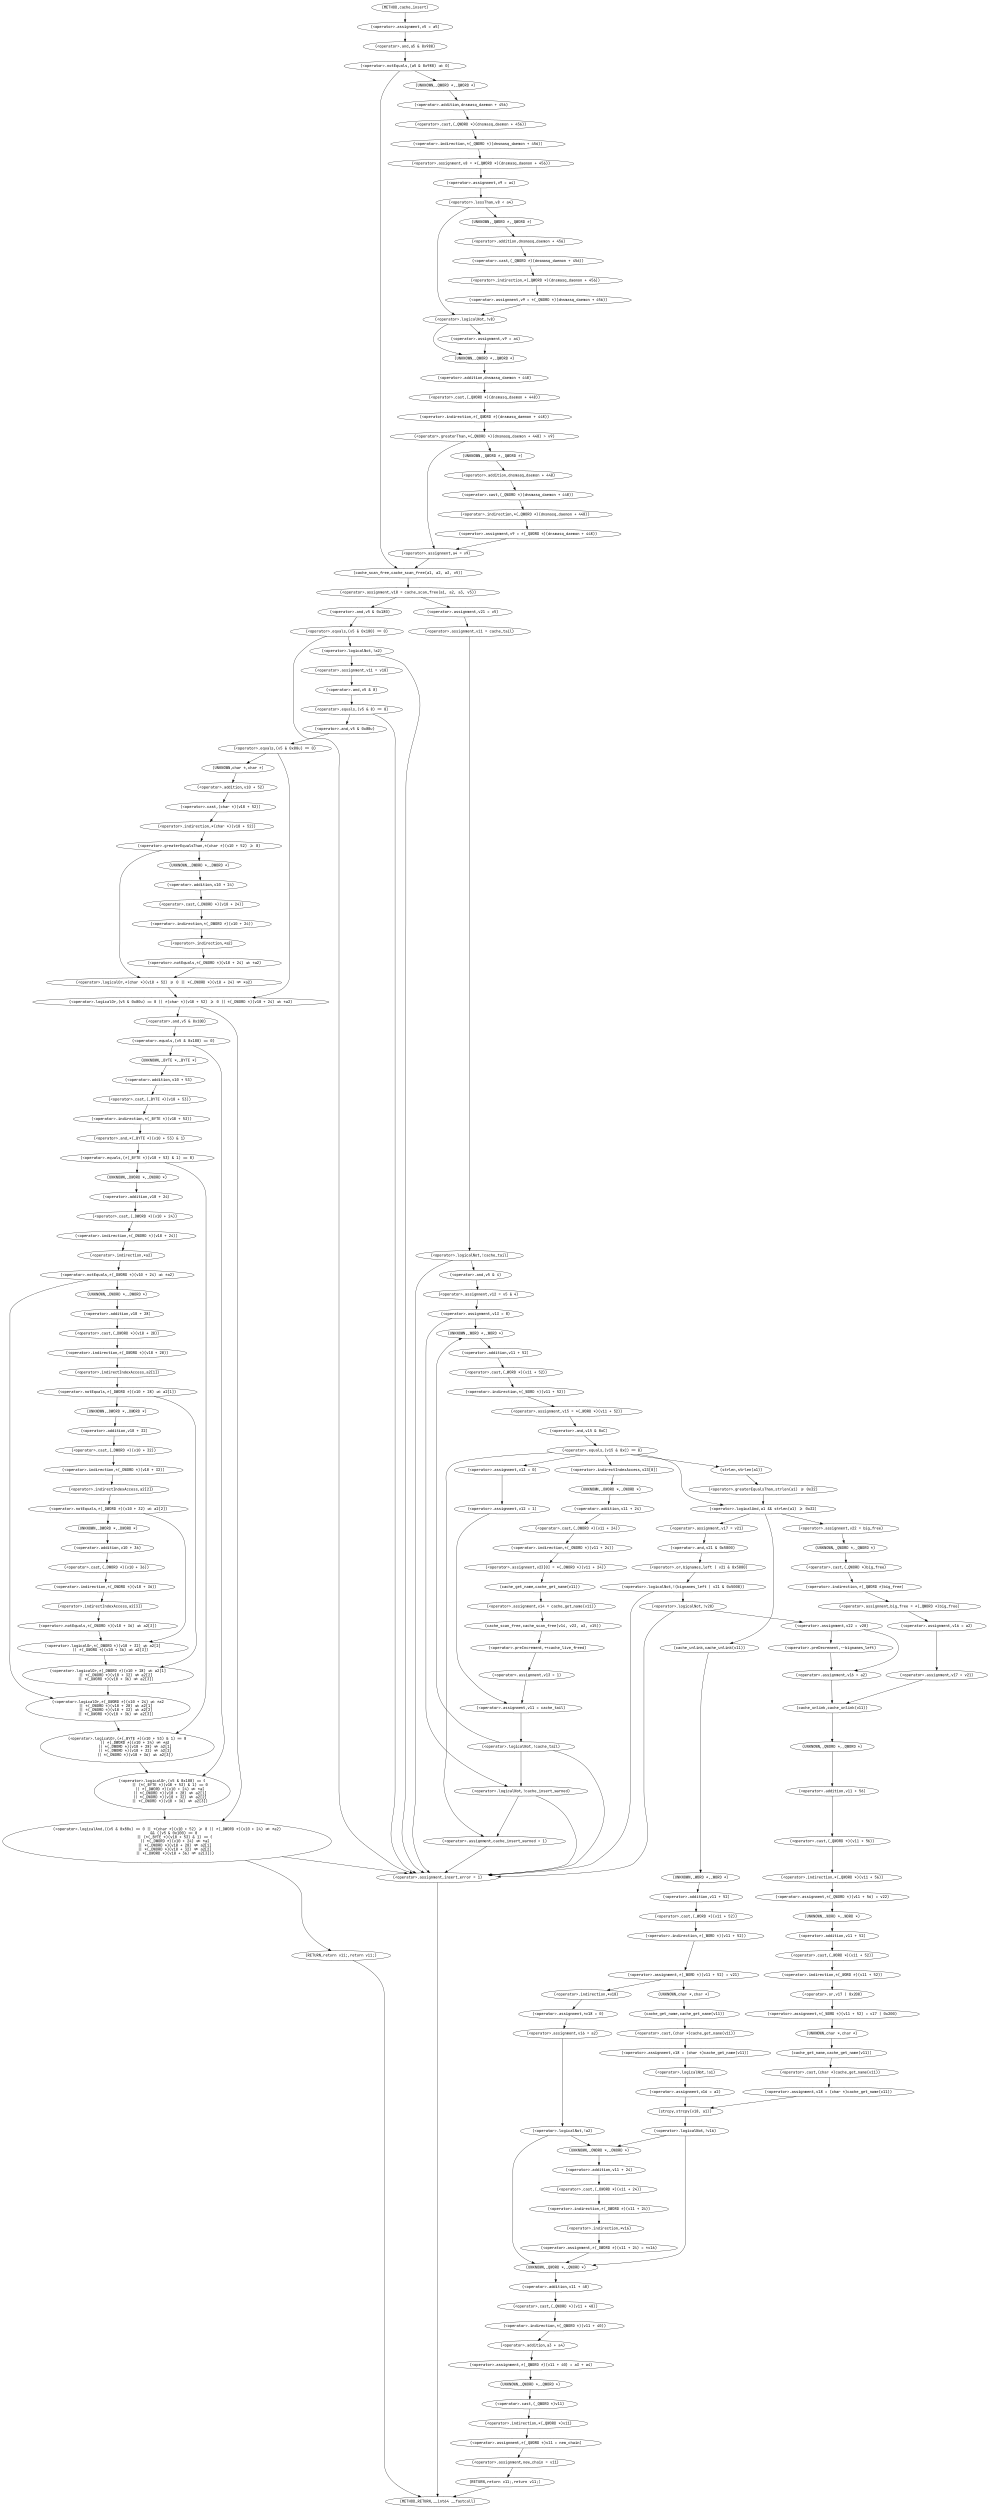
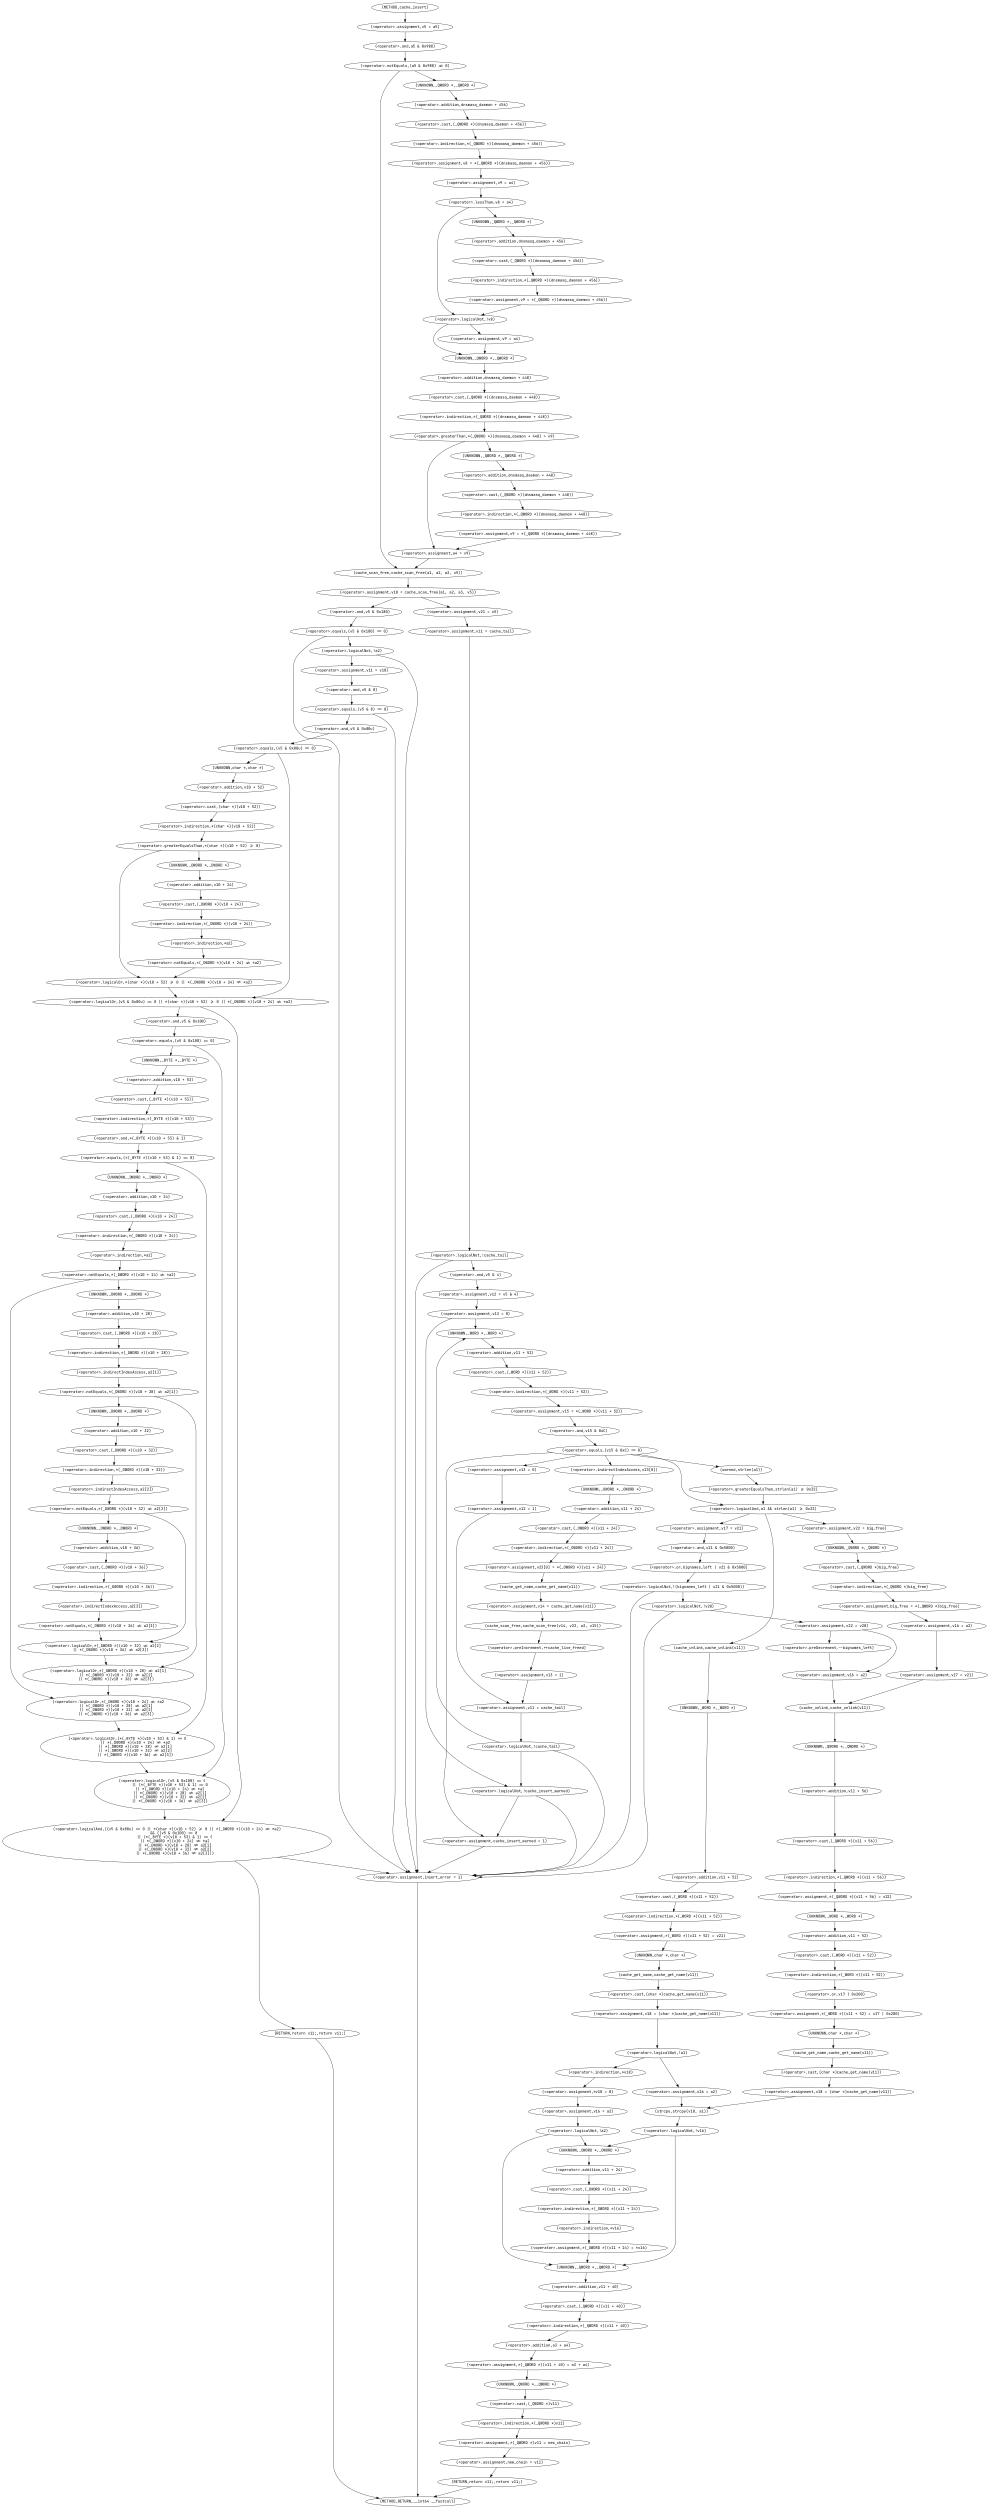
(741, 1470) -> (741, 1470)
(635, 1985) -> (630, 2062)
